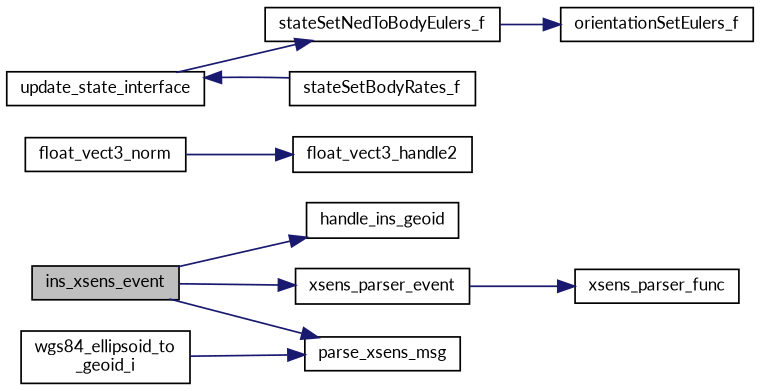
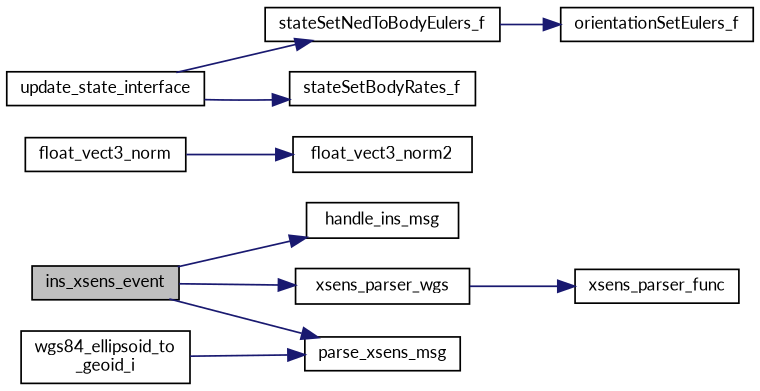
(255, 77) -> (238, 100)
(383, 155) -> (383, 155)
(383, 220) -> (383, 220)
(383, 286) -> (383, 286)
